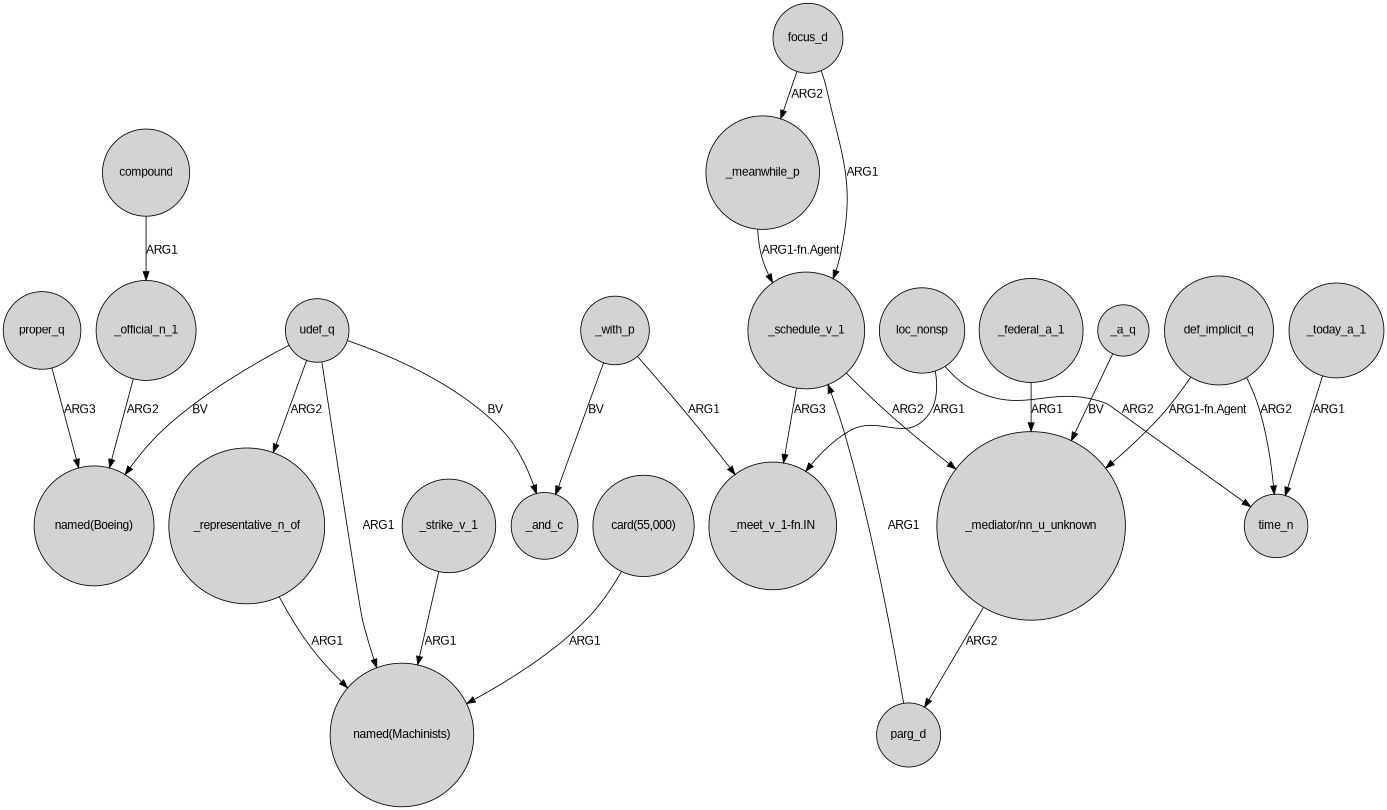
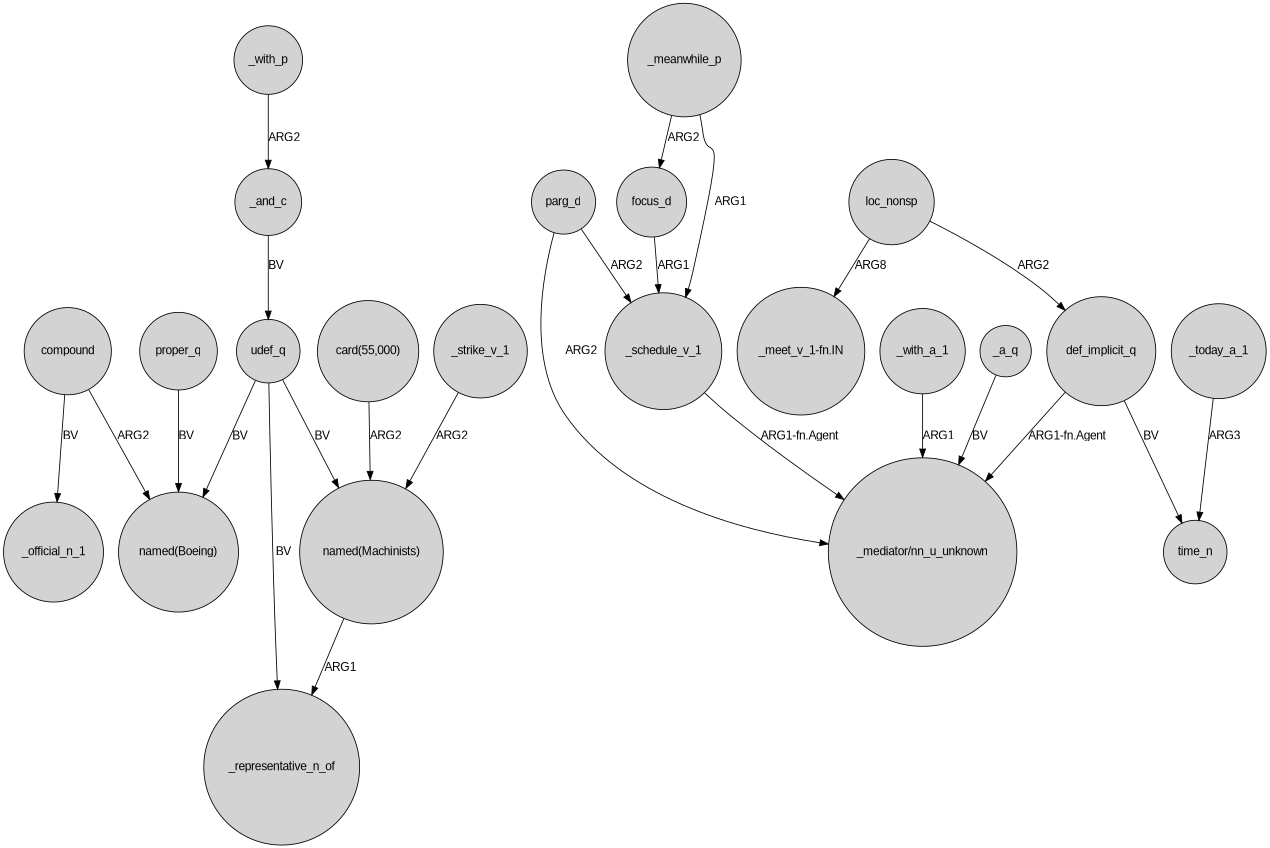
(790, 91) -> (666, 138)
(162, 251) -> (71, 436)
(801, 251) -> (730, 202)
(1031, 330) -> (923, 351)
(457, 393) -> (268, 273)
(1104, 403) -> (997, 259)
(80, 410) -> (186, 436)
(306, 410) -> (284, 552)
(596, 410) -> (284, 138)
(908, 410) -> (800, 436)
(949, 410) -> (871, 266)
(1276, 410) -> (1151, 436)
(1329, 410) -> (1225, 436)
(685, 411) -> none
(122, 419) -> (117, 441)
(791, 421) -> none
(378, 526) -> (322, 436)
(904, 526) -> (626, 266)
(307, 642) -> (329, 653)
(441, 642) -> (452, 436)
(585, 642) -> (386, 436)
(956, 654) -> (601, 453)
